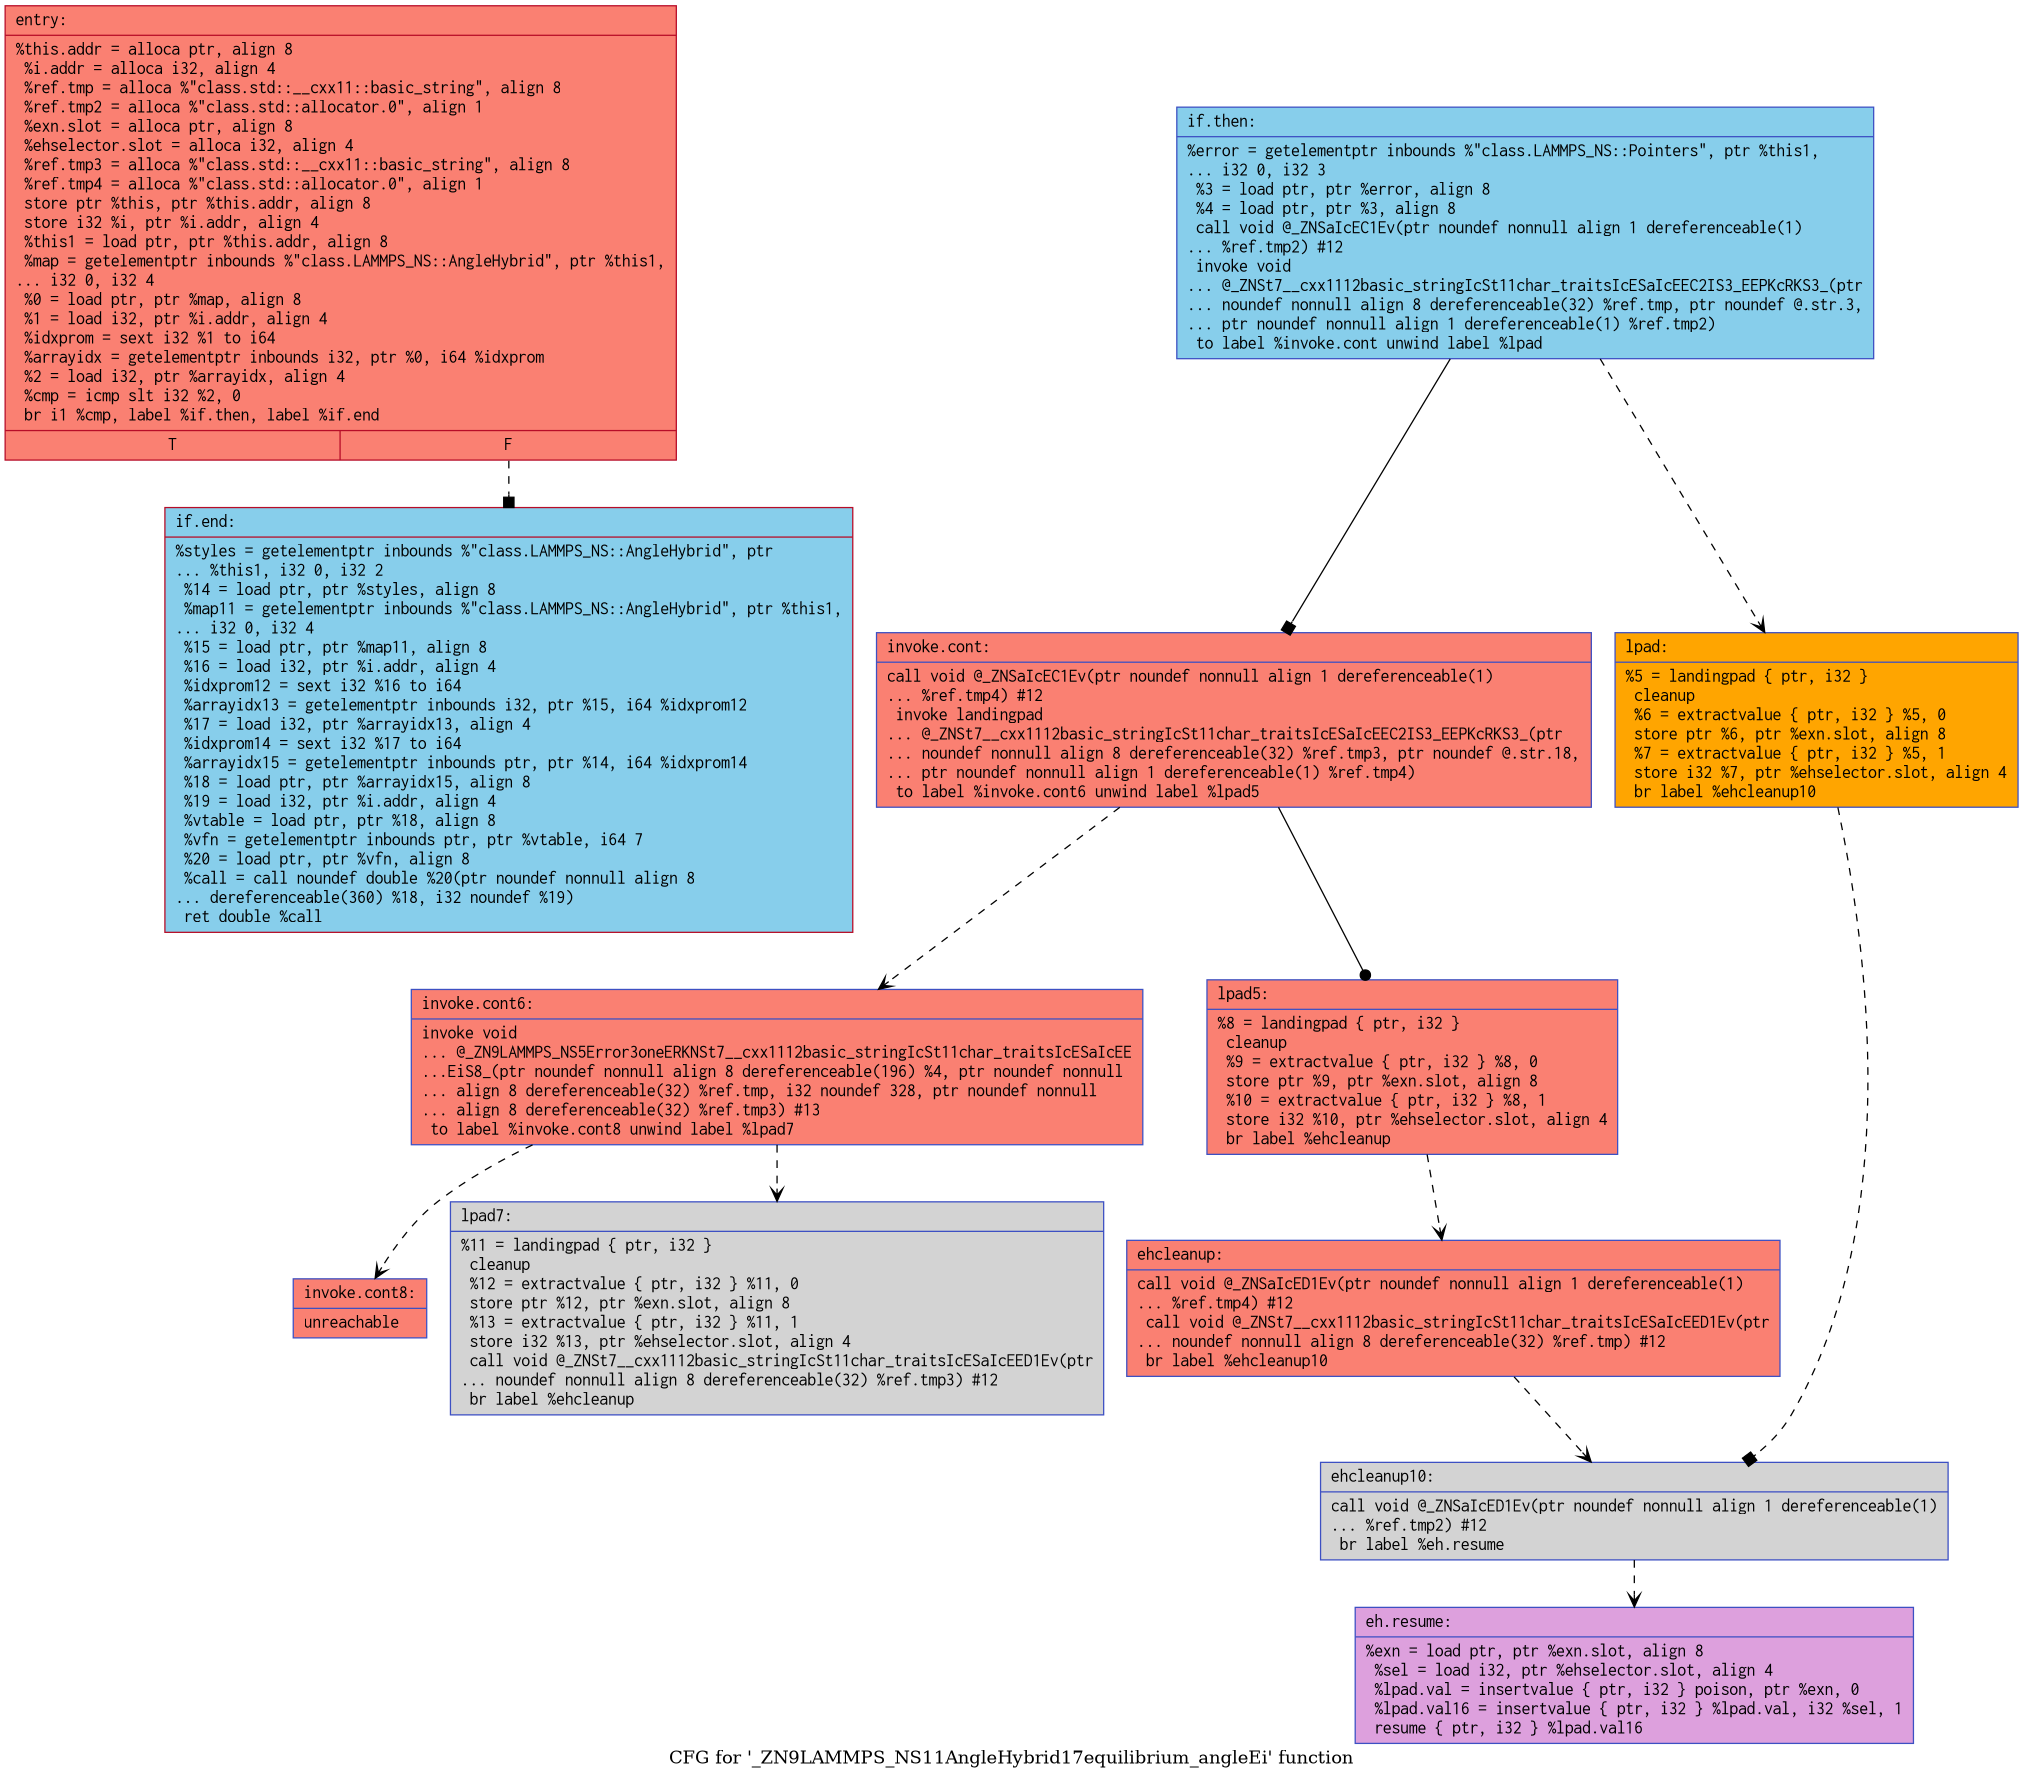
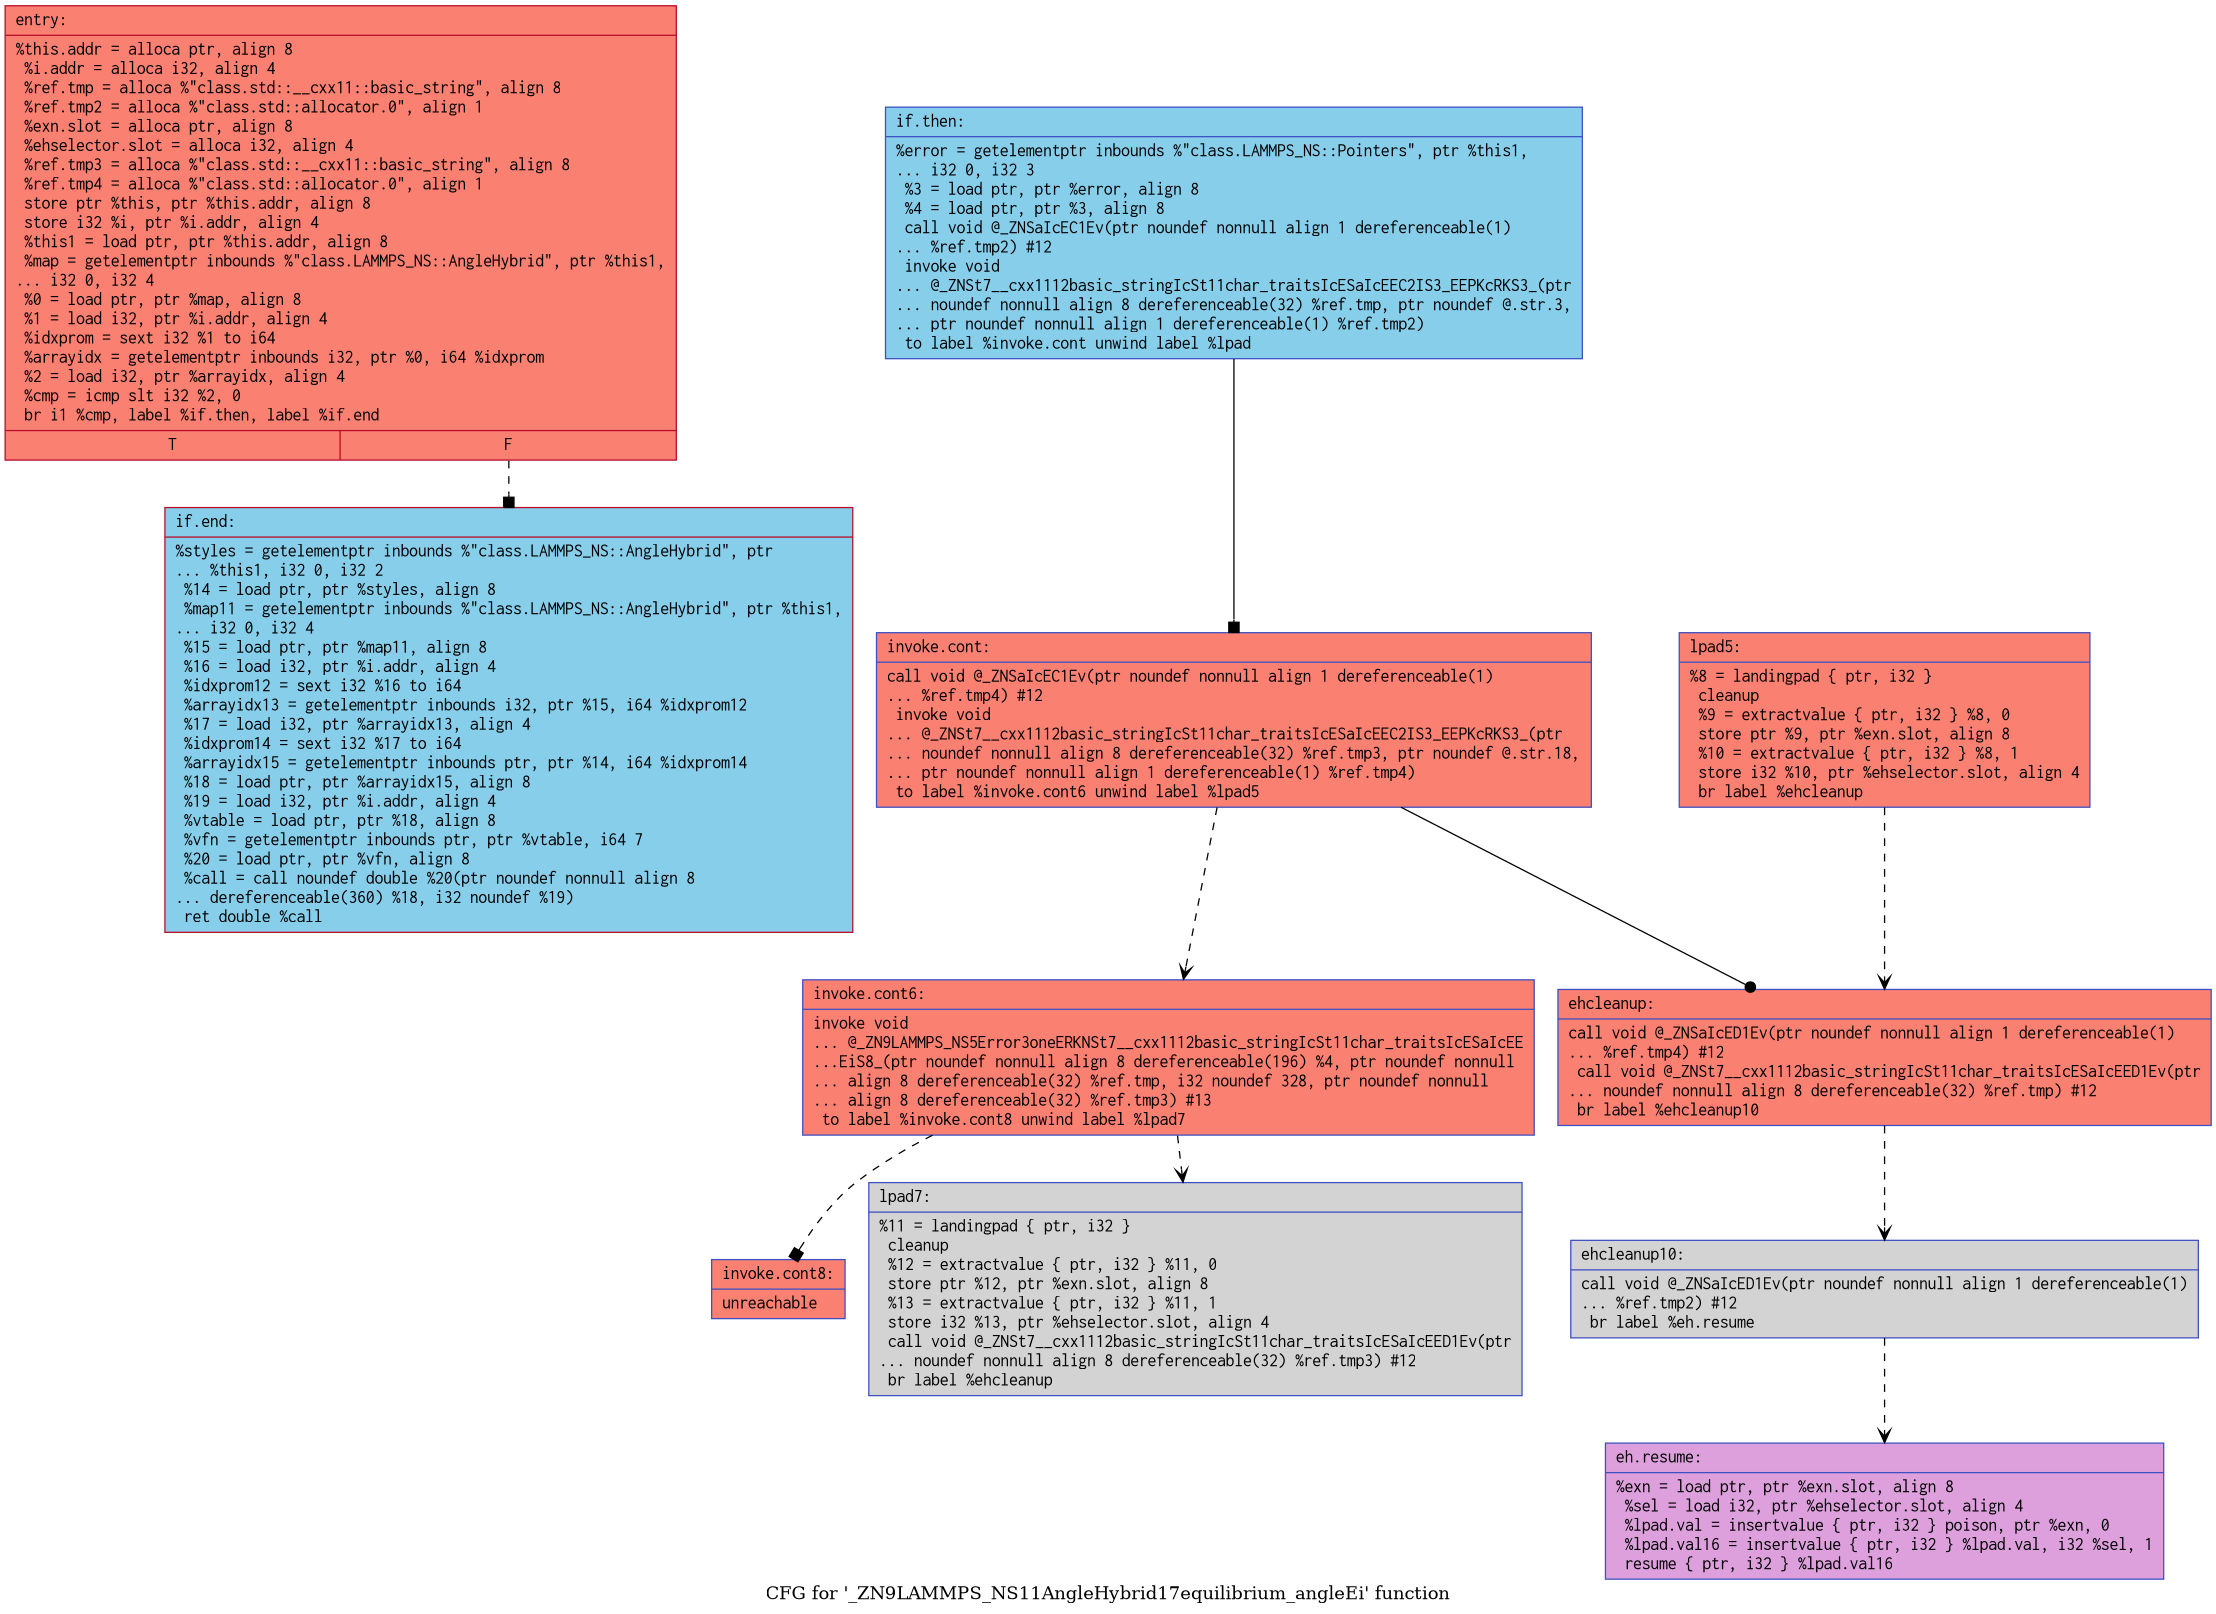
(965, 715) -> (939, 715)
(1817, 720) -> none
(1321, 889) -> (1573, 896)
(447, 1194) -> (857, 1181)
